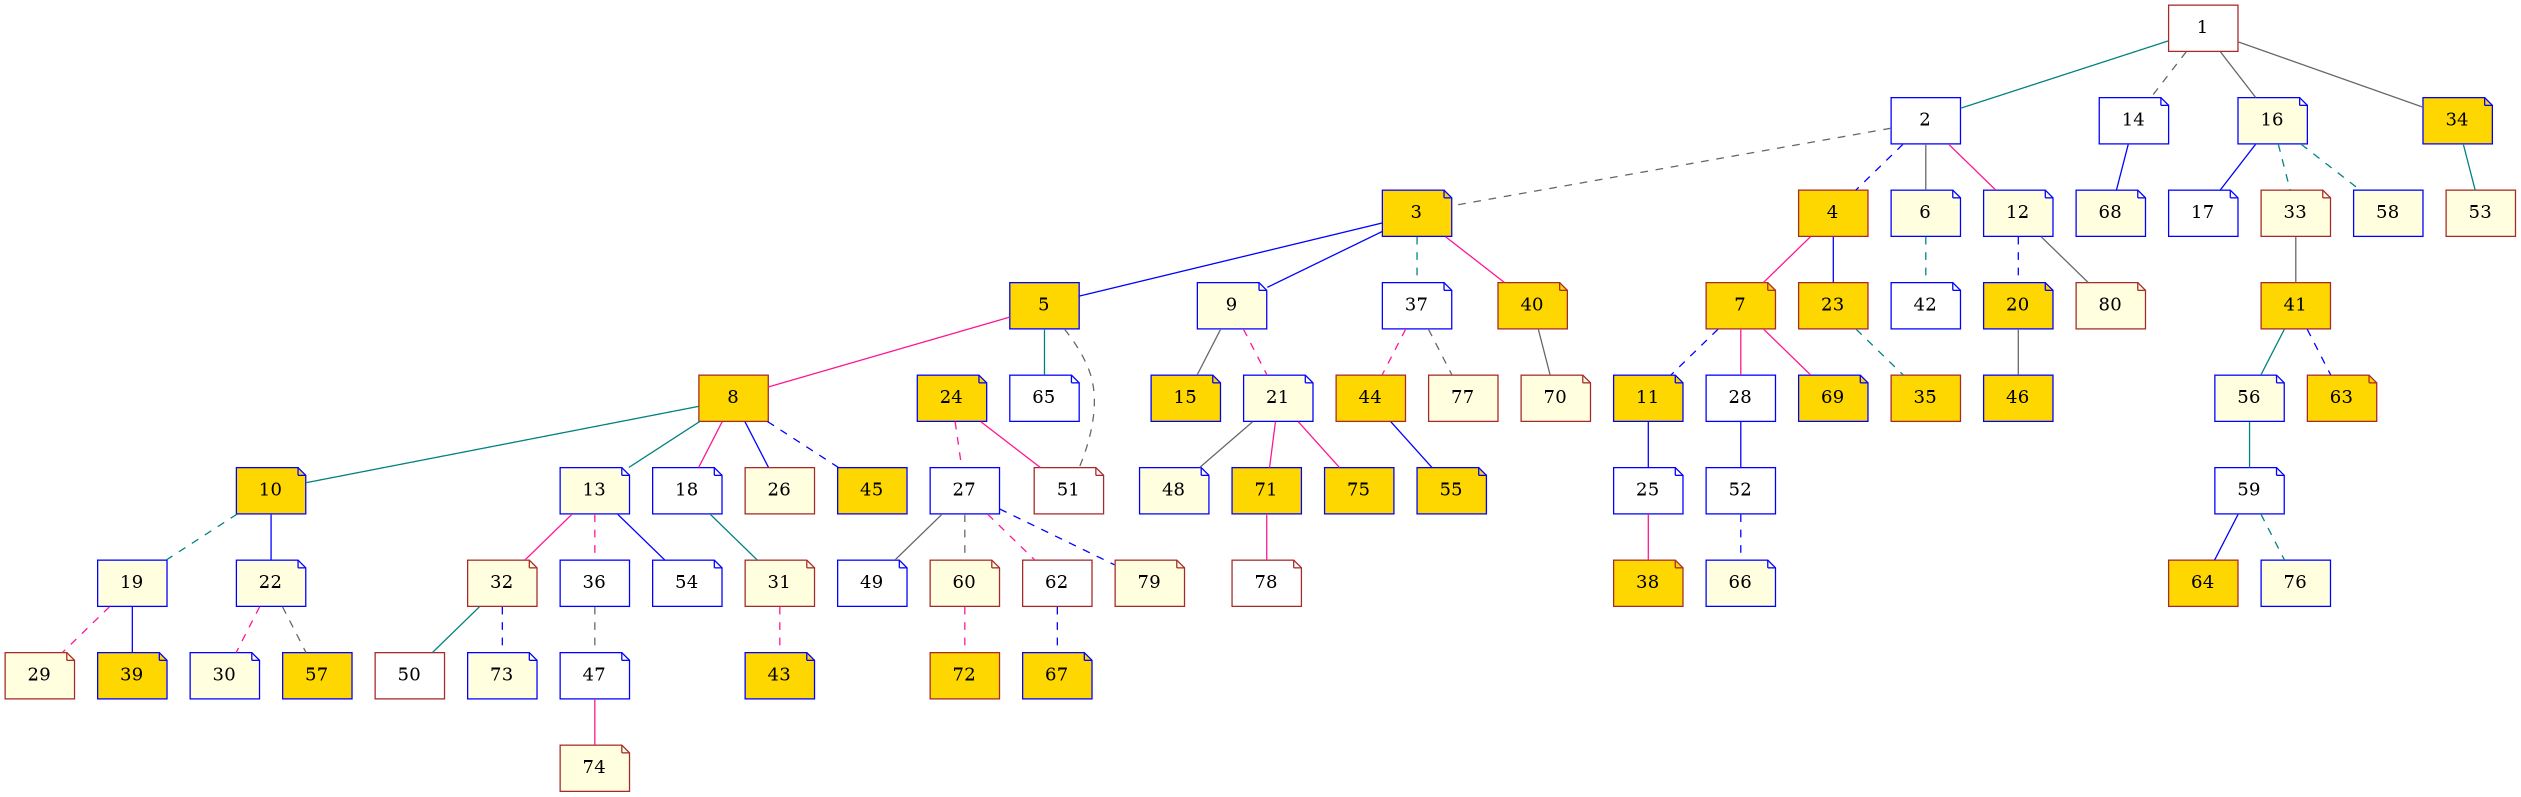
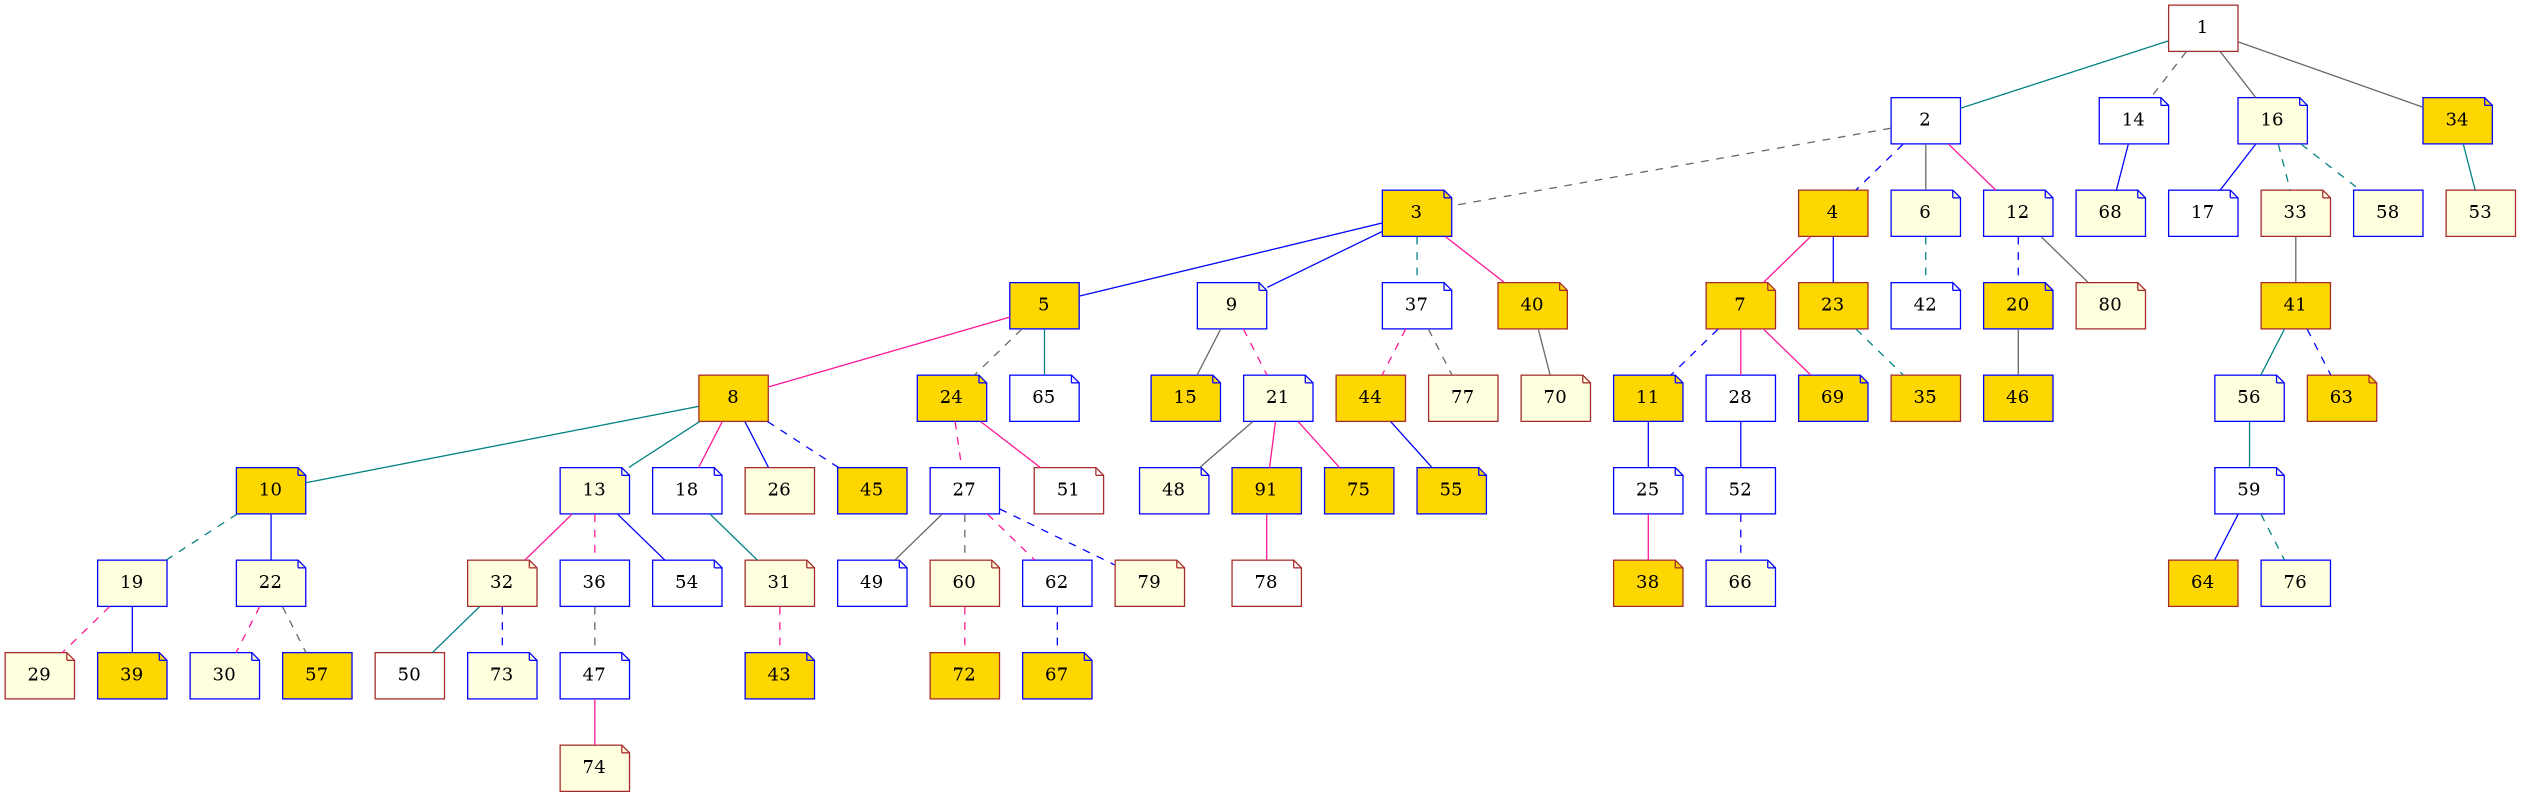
(1094, 395) -> (998, 352)
(1267, 491) -> (1267, 491)
(1057, 583) -> (1057, 583)
